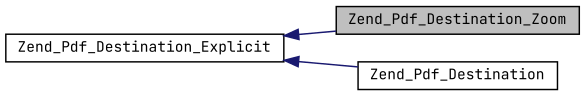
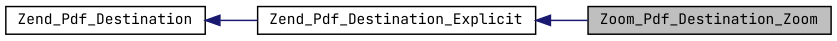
(458, 20) -> (710, 20)
(328, 64) -> (239, 20)
